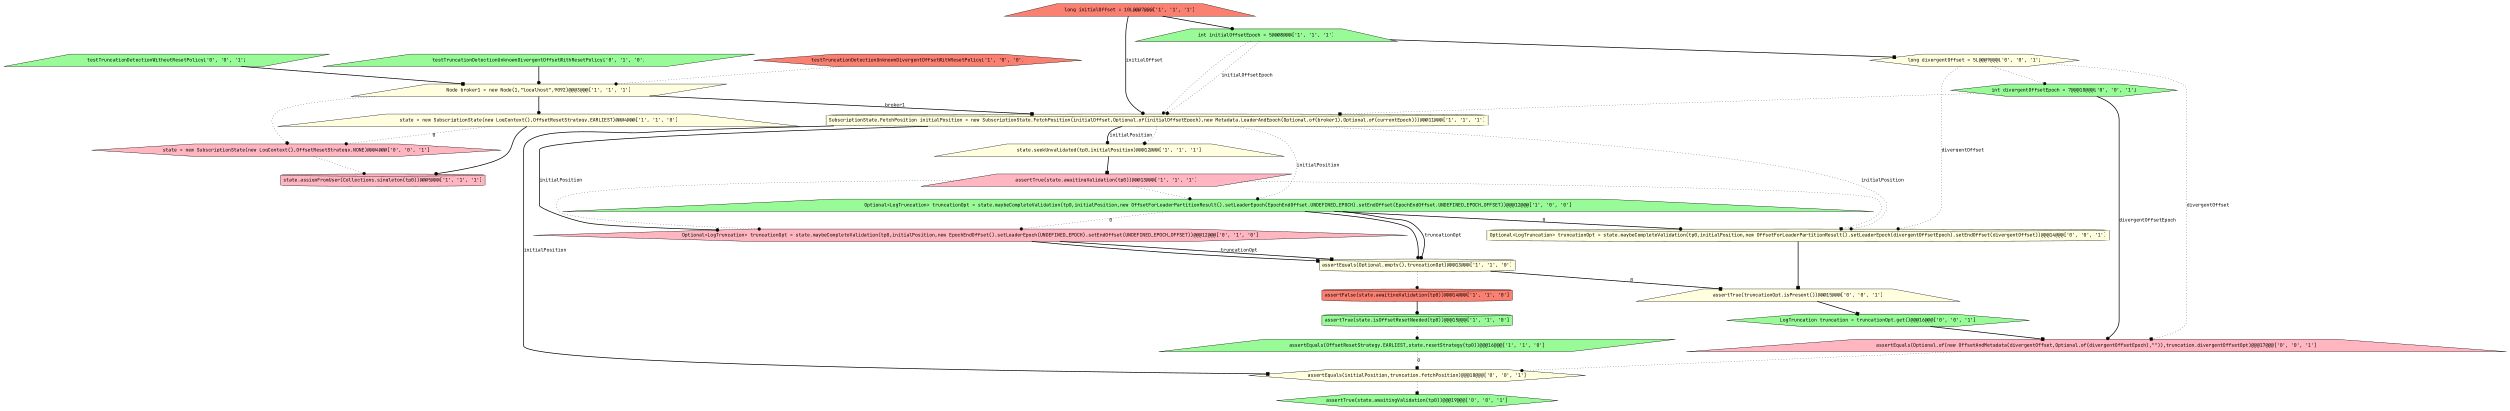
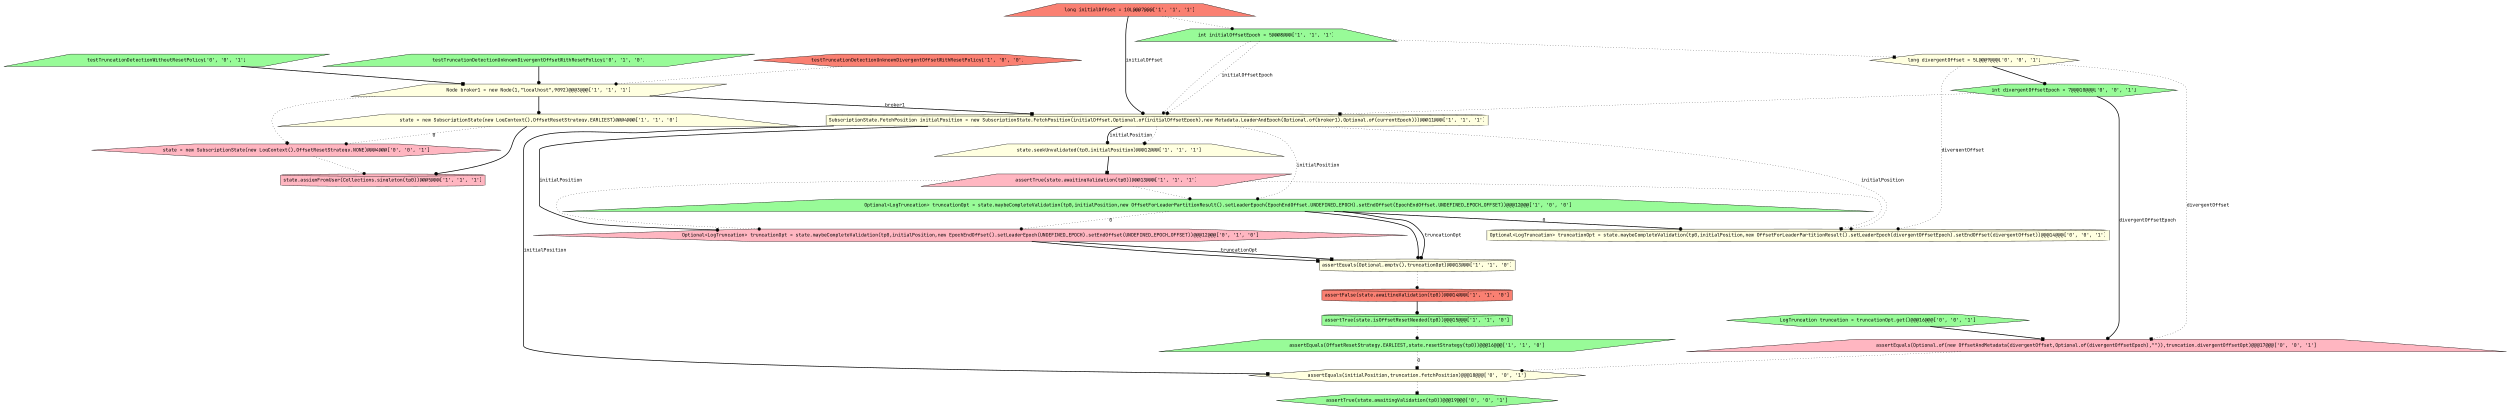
(1197, 22) -> (1197, 22)
(1641, 48) -> (1641, 48)
(2018, 75) -> (2018, 75)
(1798, 295) -> none
